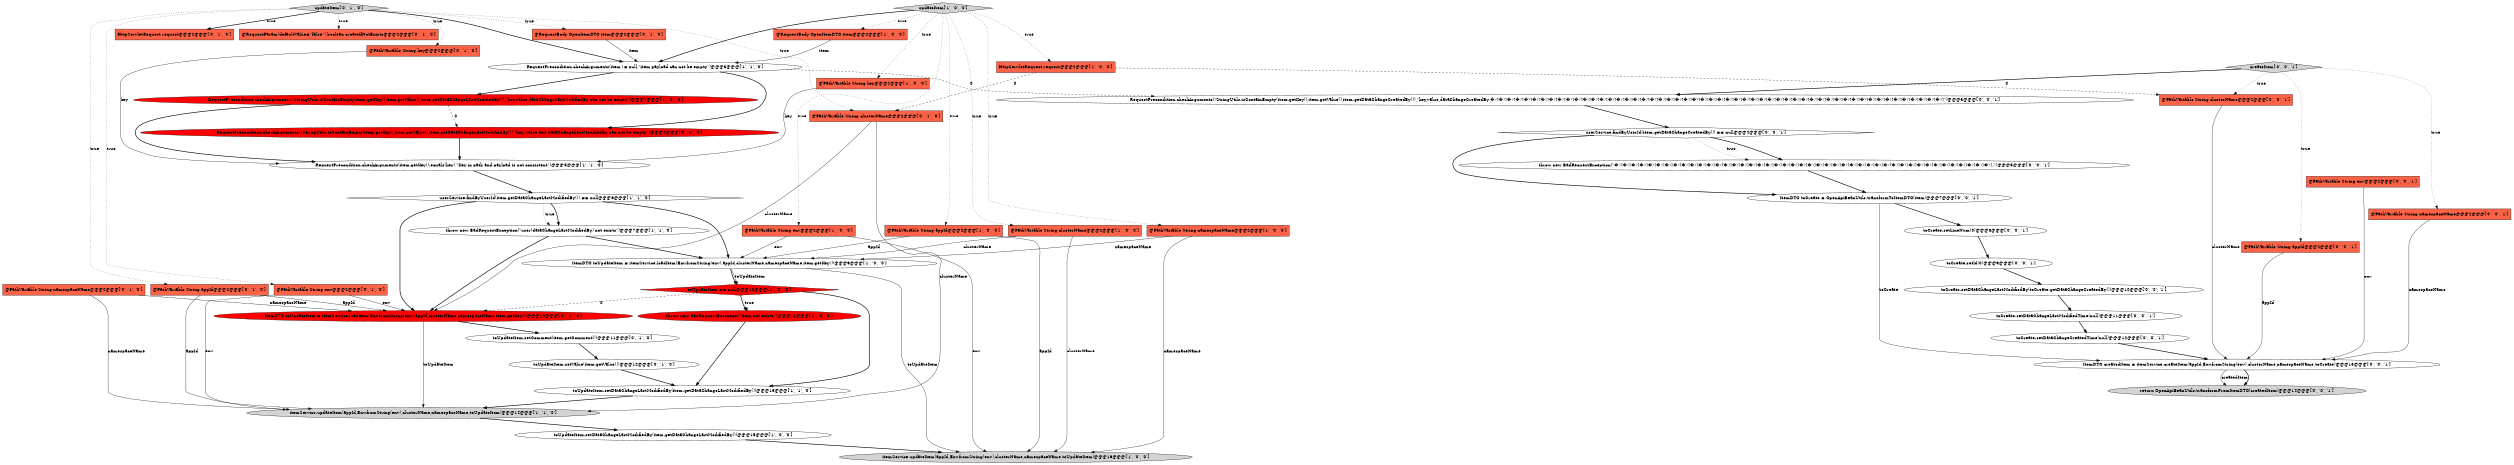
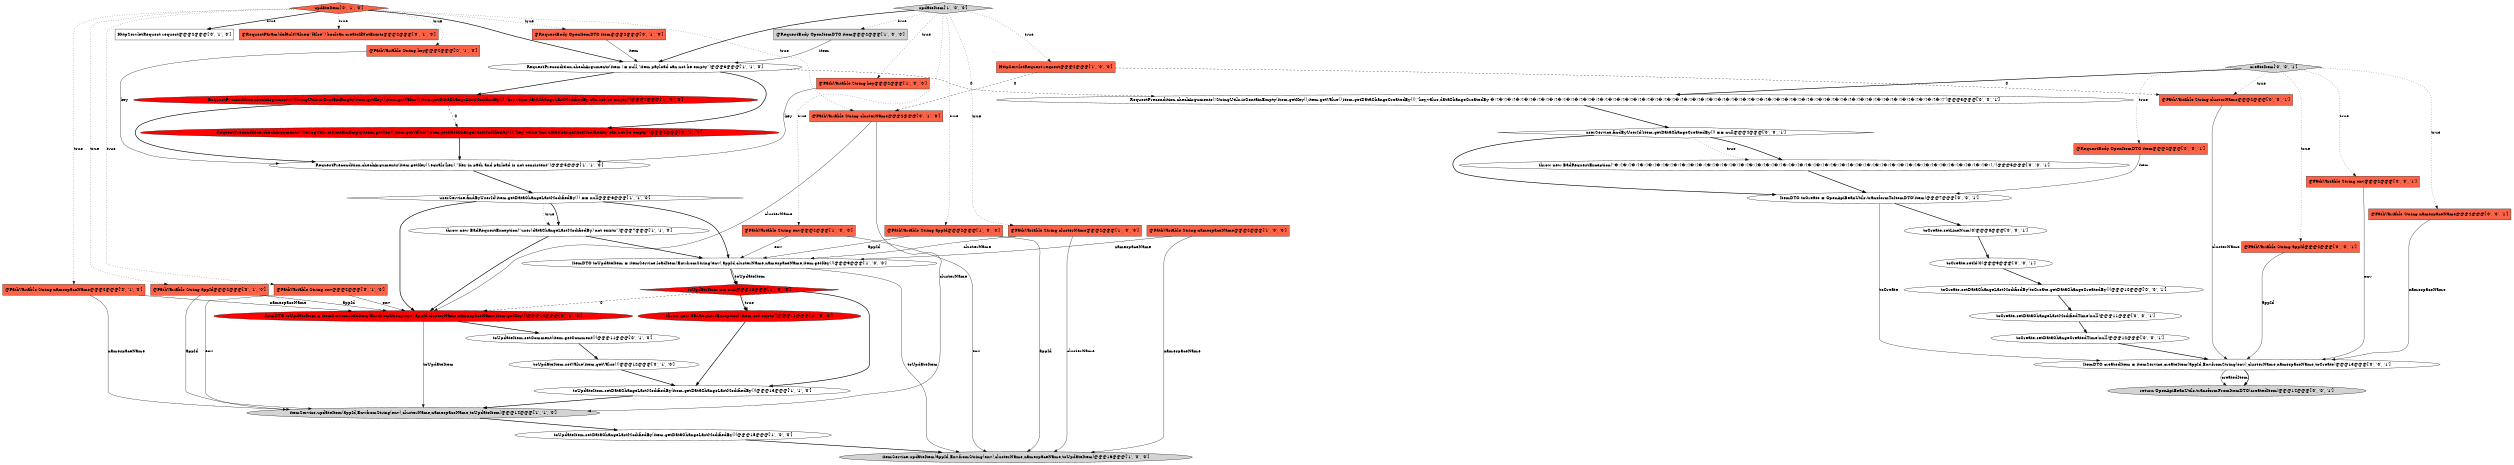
(339, 8) -> (339, 8)
(174, 35) -> (174, 35)
(841, 35) -> (841, 35)
none -> (74, 42)
none -> (2340, 112)
none -> (2141, 149)
(989, 184) -> none
